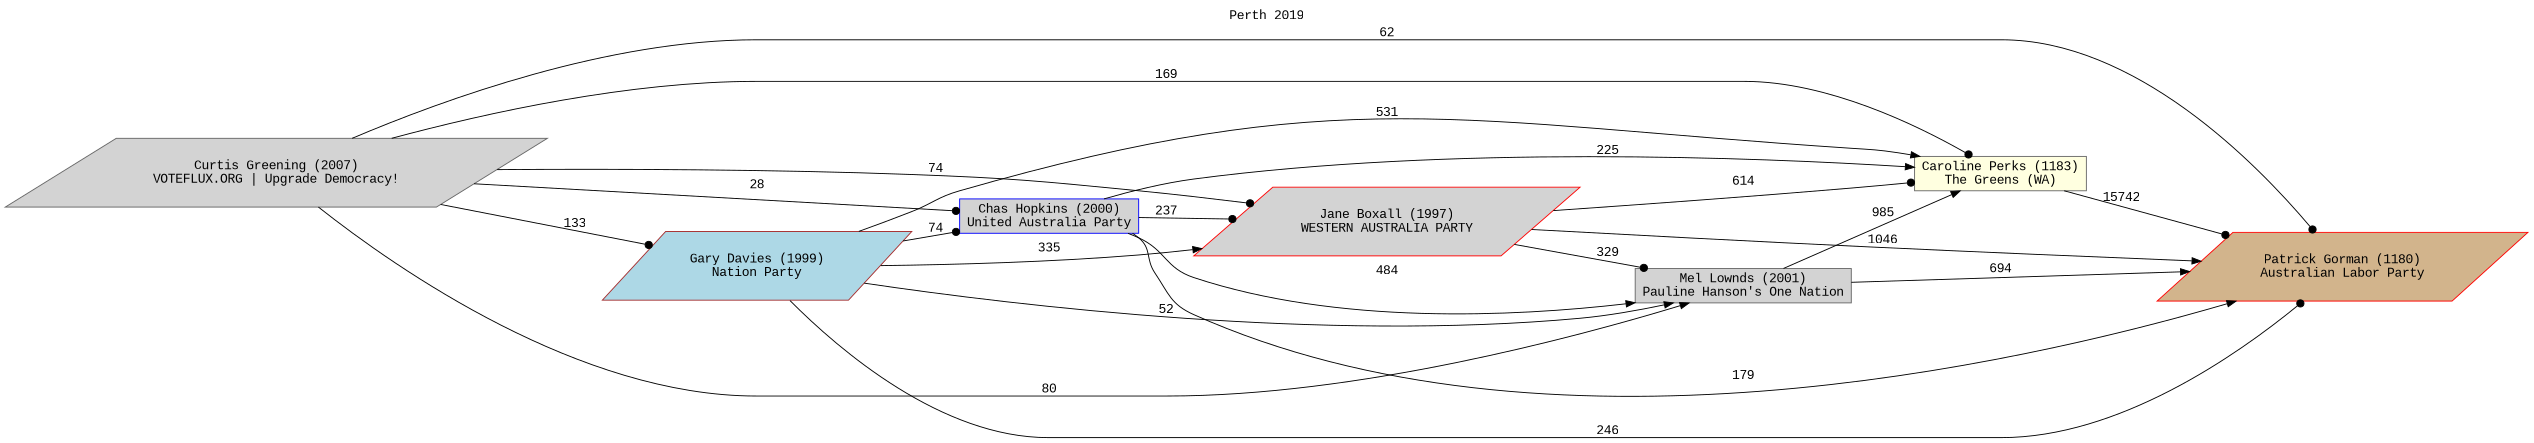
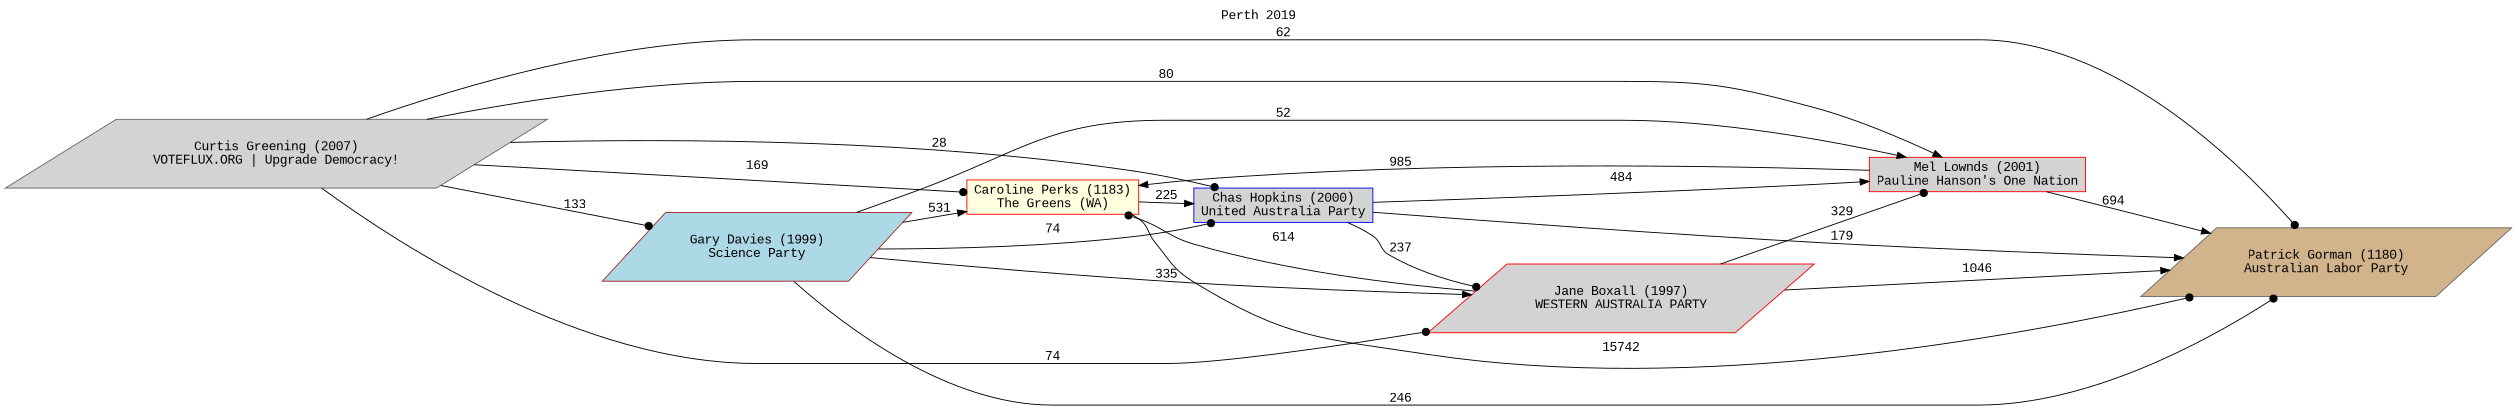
(1503, 158) -> (1162, 203)
(2000, 174) -> (1053, 197)
(757, 266) -> (757, 247)
(2343, 267) -> (2326, 262)
(1743, 286) -> (1977, 175)
